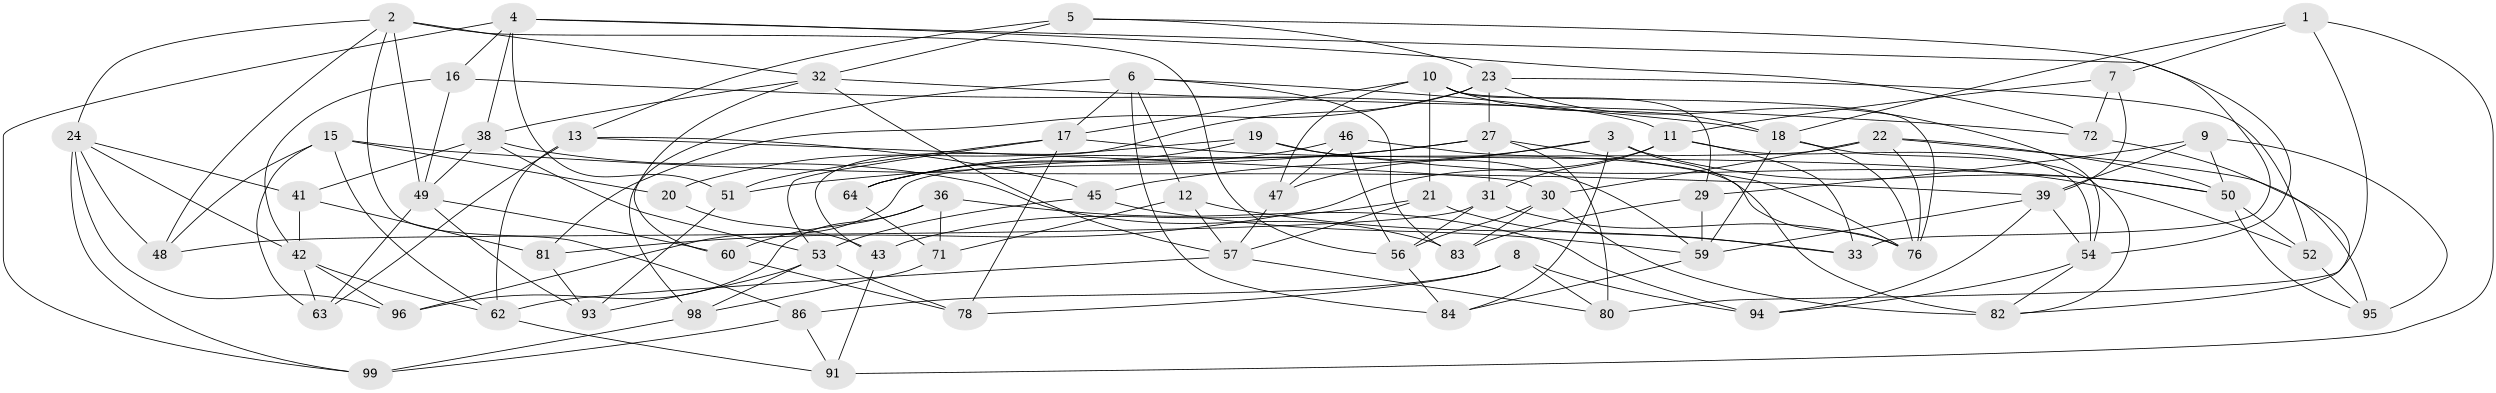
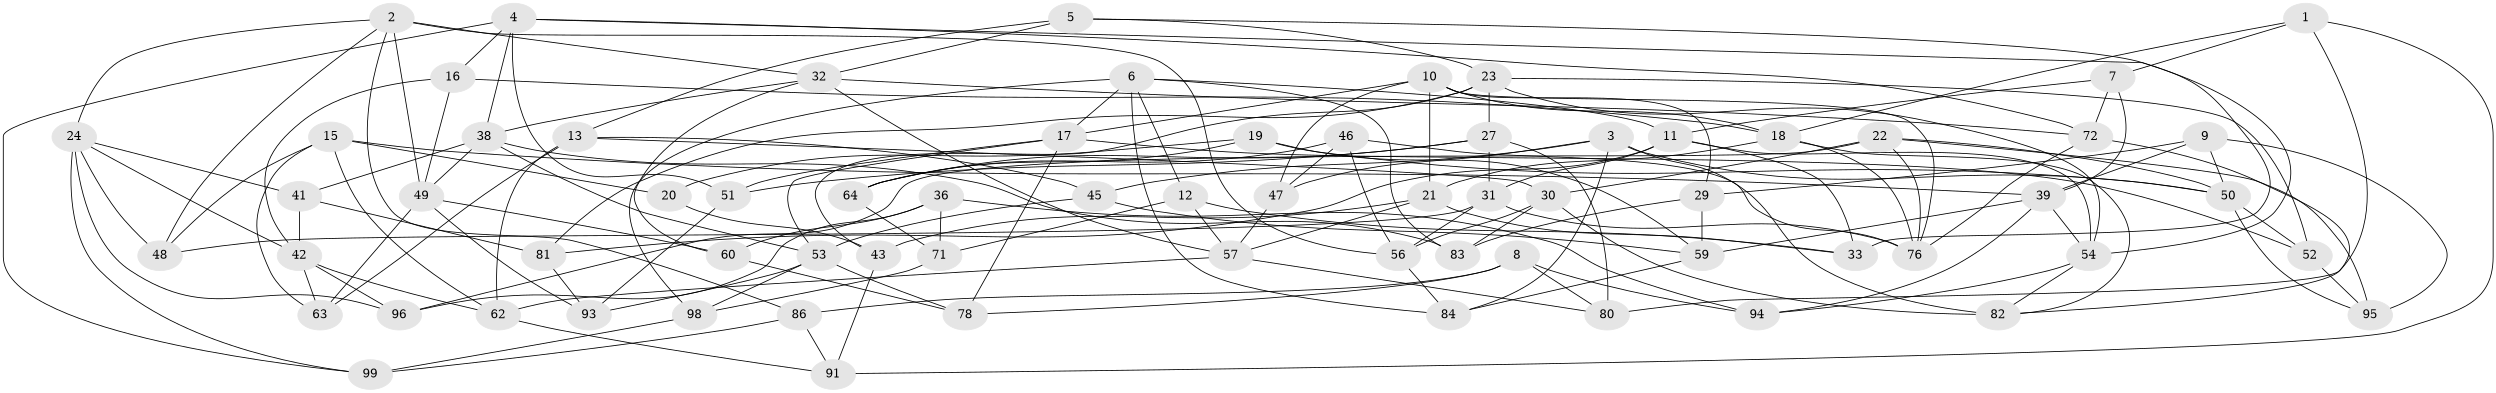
(1799, 196) -> (2006, 187)
(1740, 199) -> (1601, 160)
